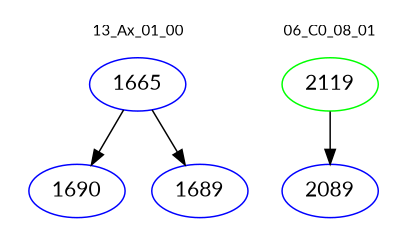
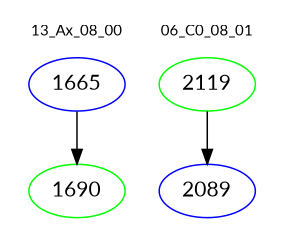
(138, 32) -> (77, 32)
(77, 191) -> (77, 191)
(200, 191) -> none
